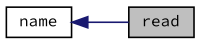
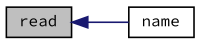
(108, 22) -> (108, 22)
